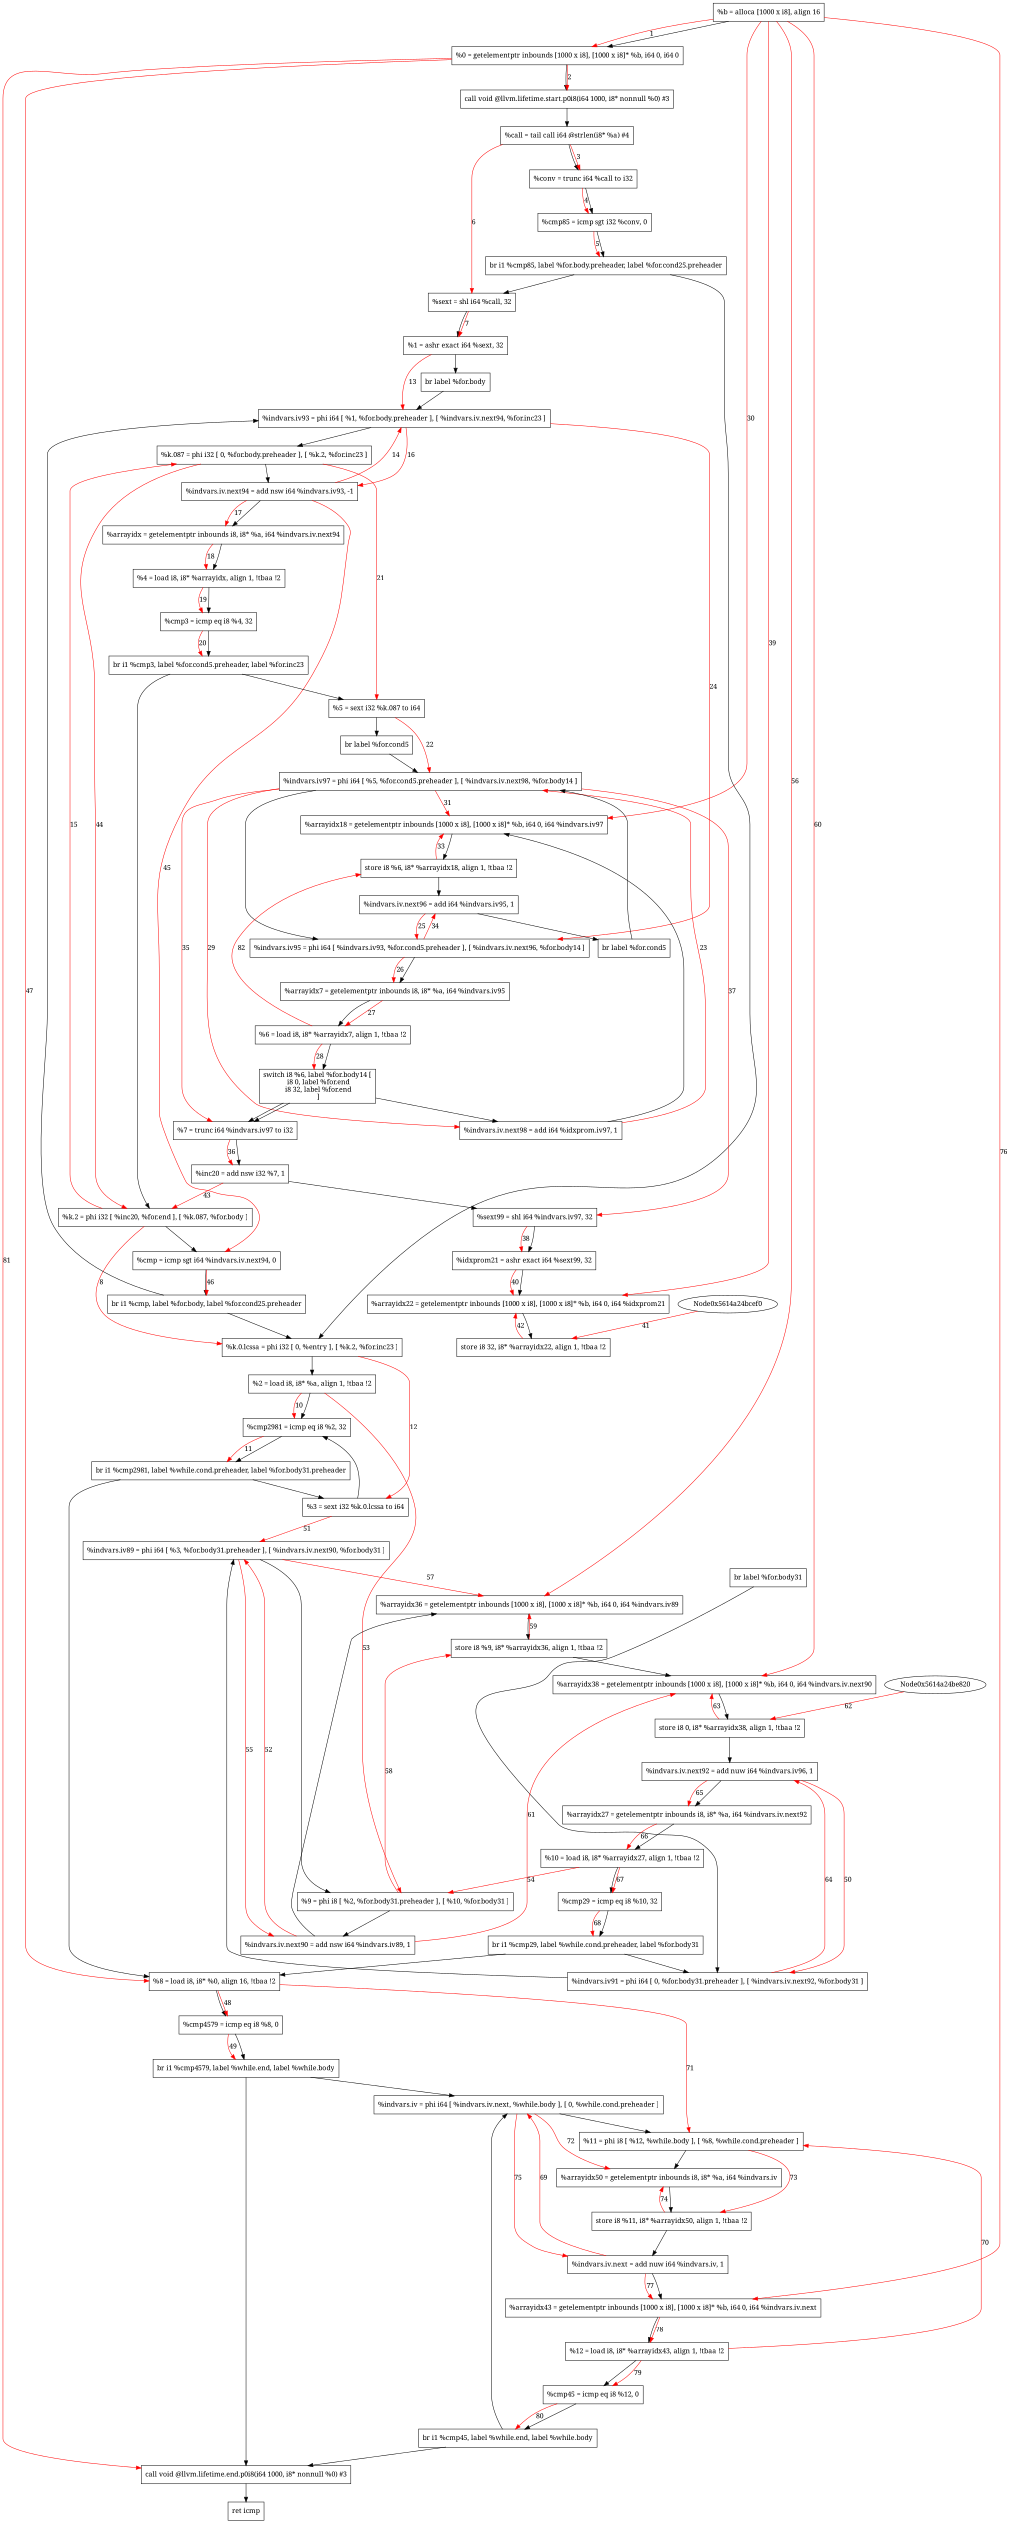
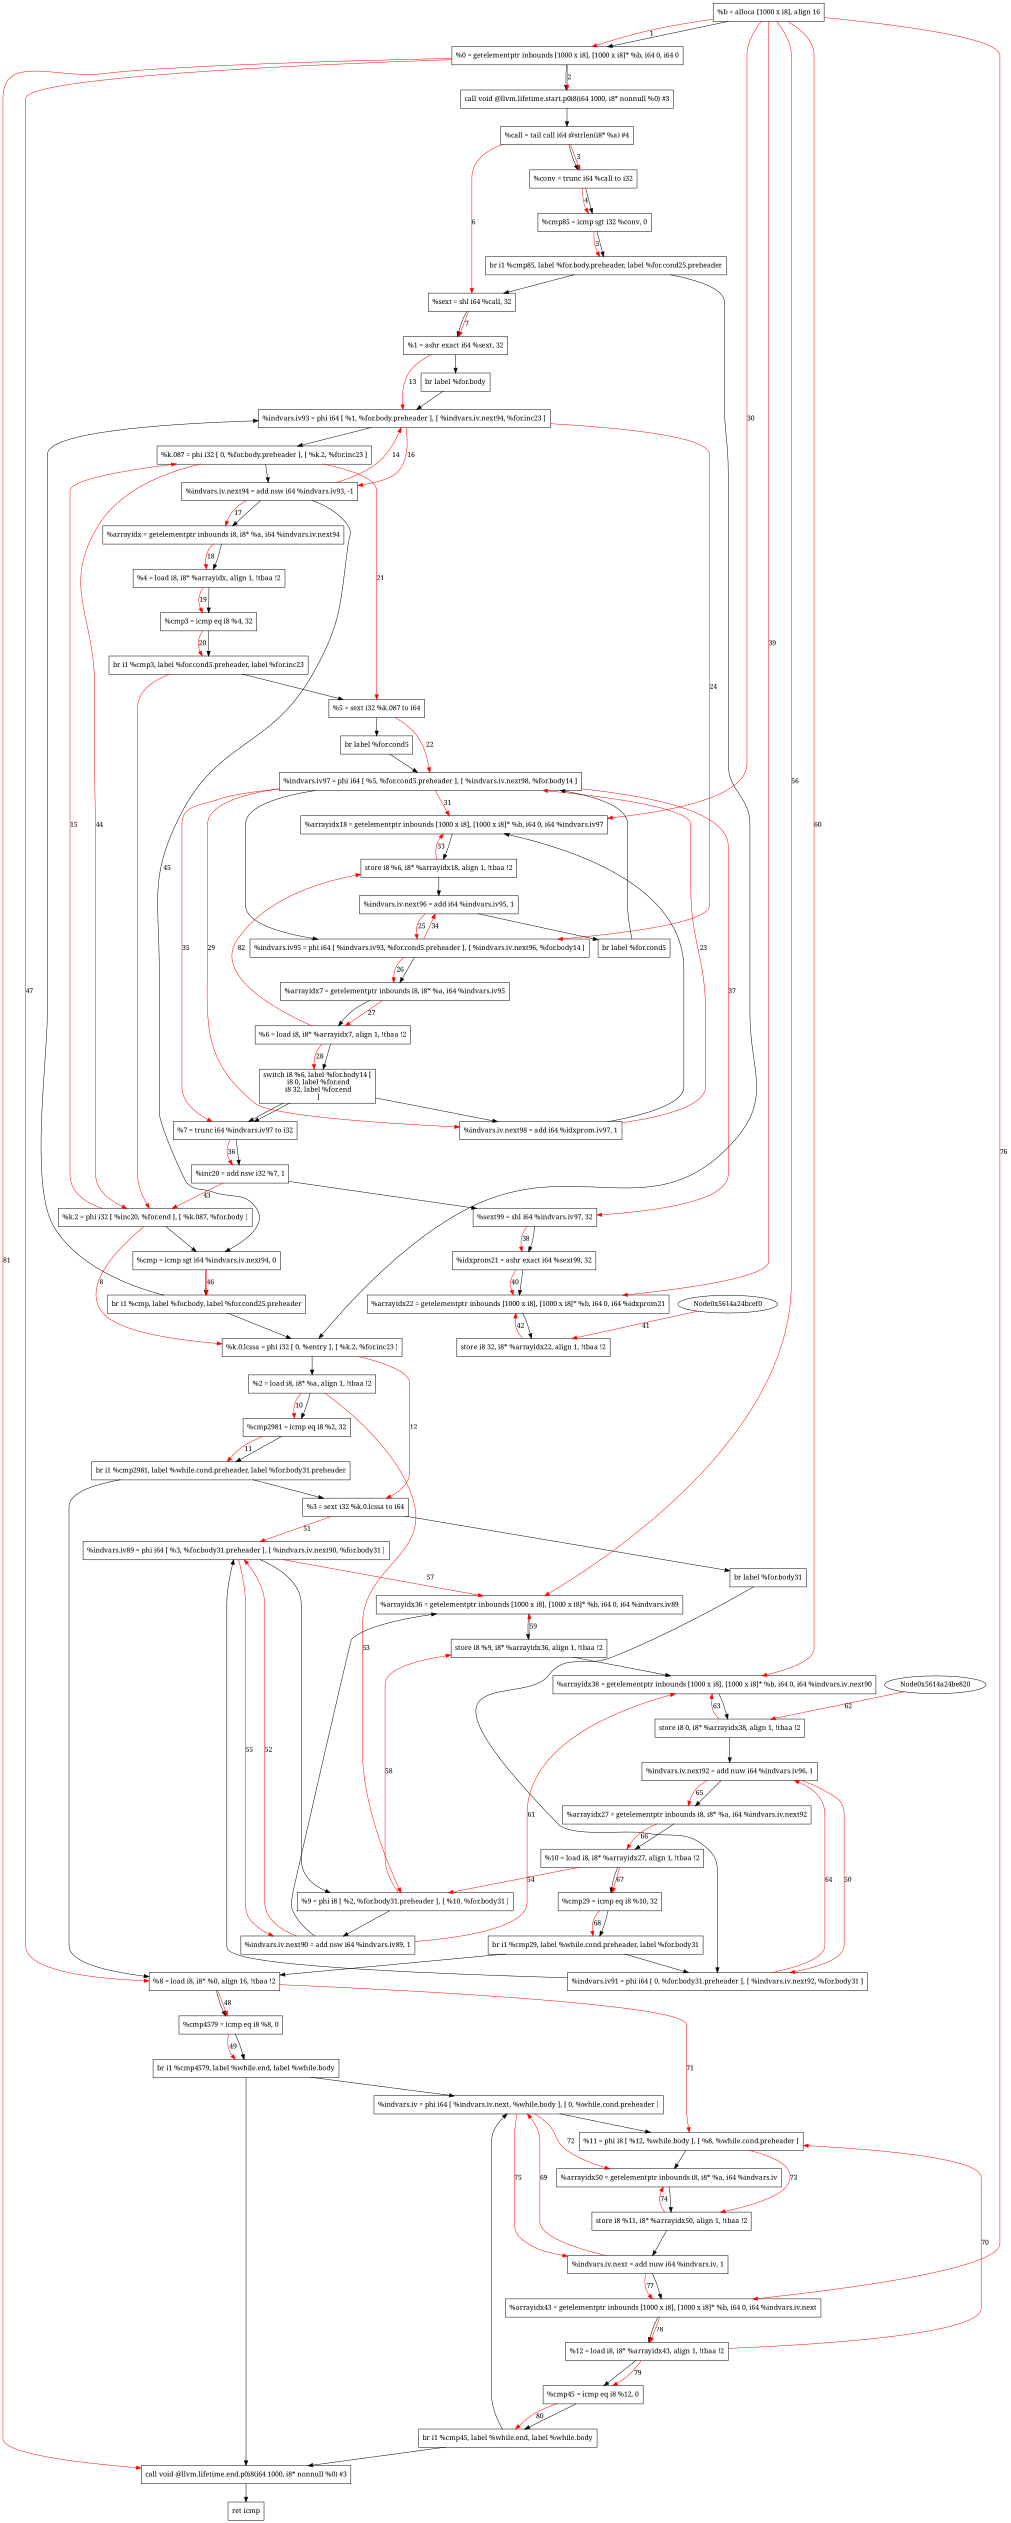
(161, 868) -> (161, 868)
(138, 932) -> (138, 932)
(355, 1462) -> (565, 1543)
